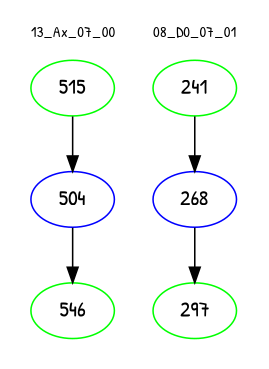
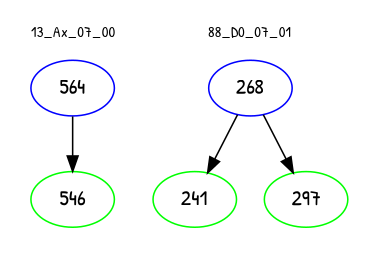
(196, 33) -> (250, 33)
(73, 88) -> none
(195, 136) -> (226, 137)
(73, 199) -> (73, 88)
